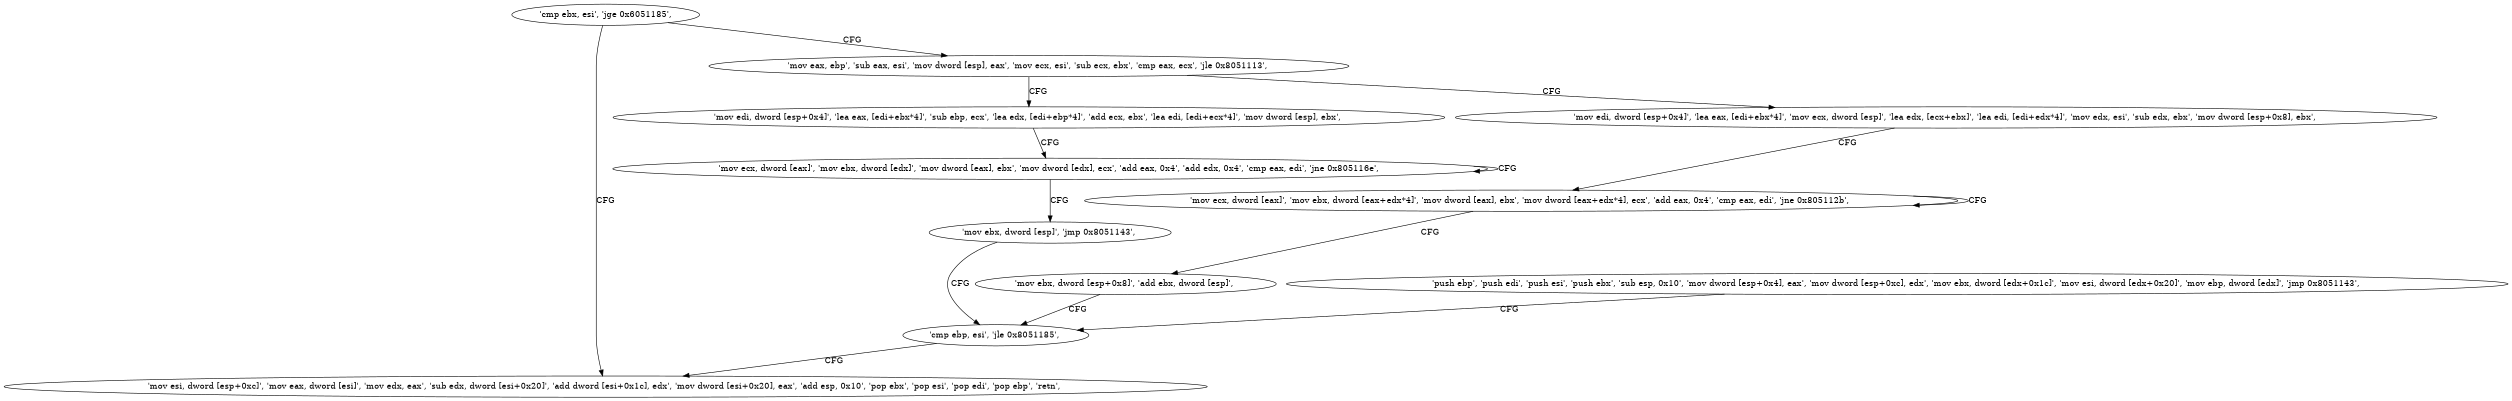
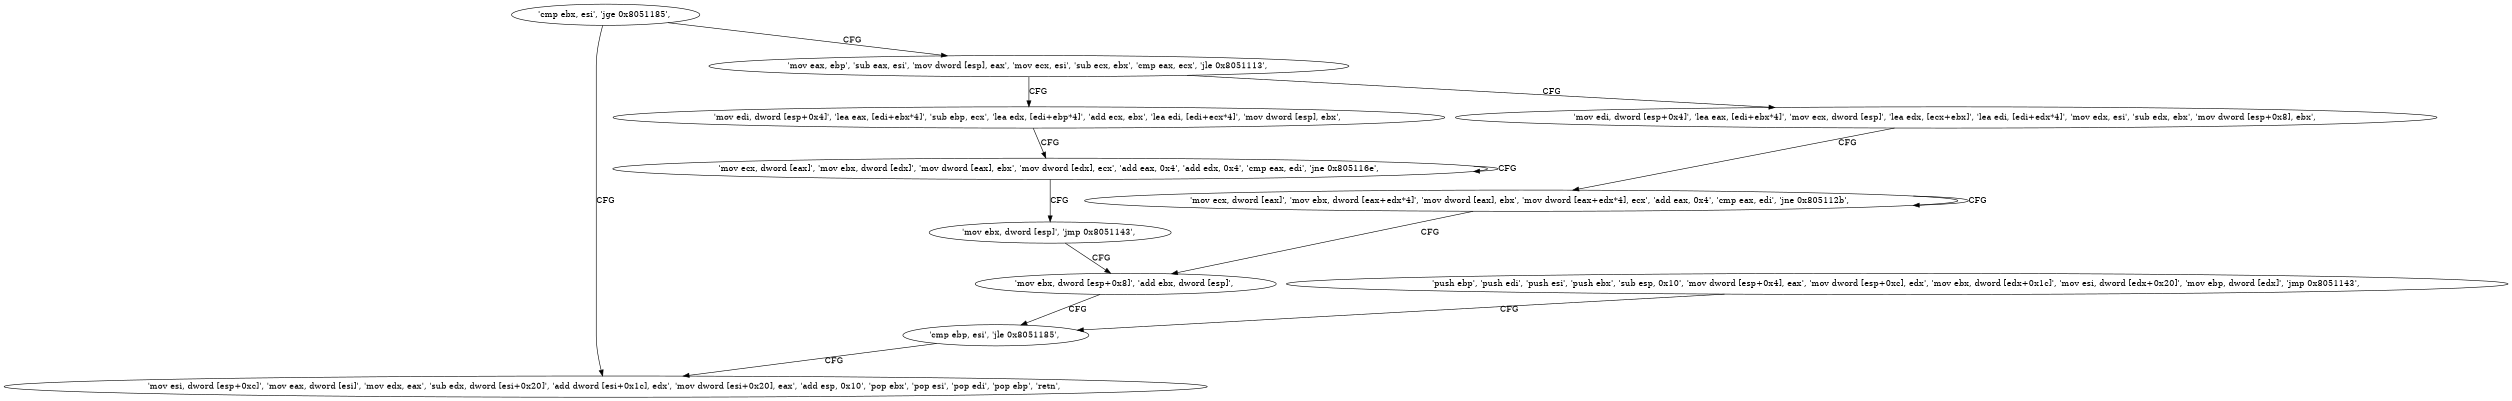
(606, 15) -> (606, 15)
(950, 274) -> (1085, 257)
